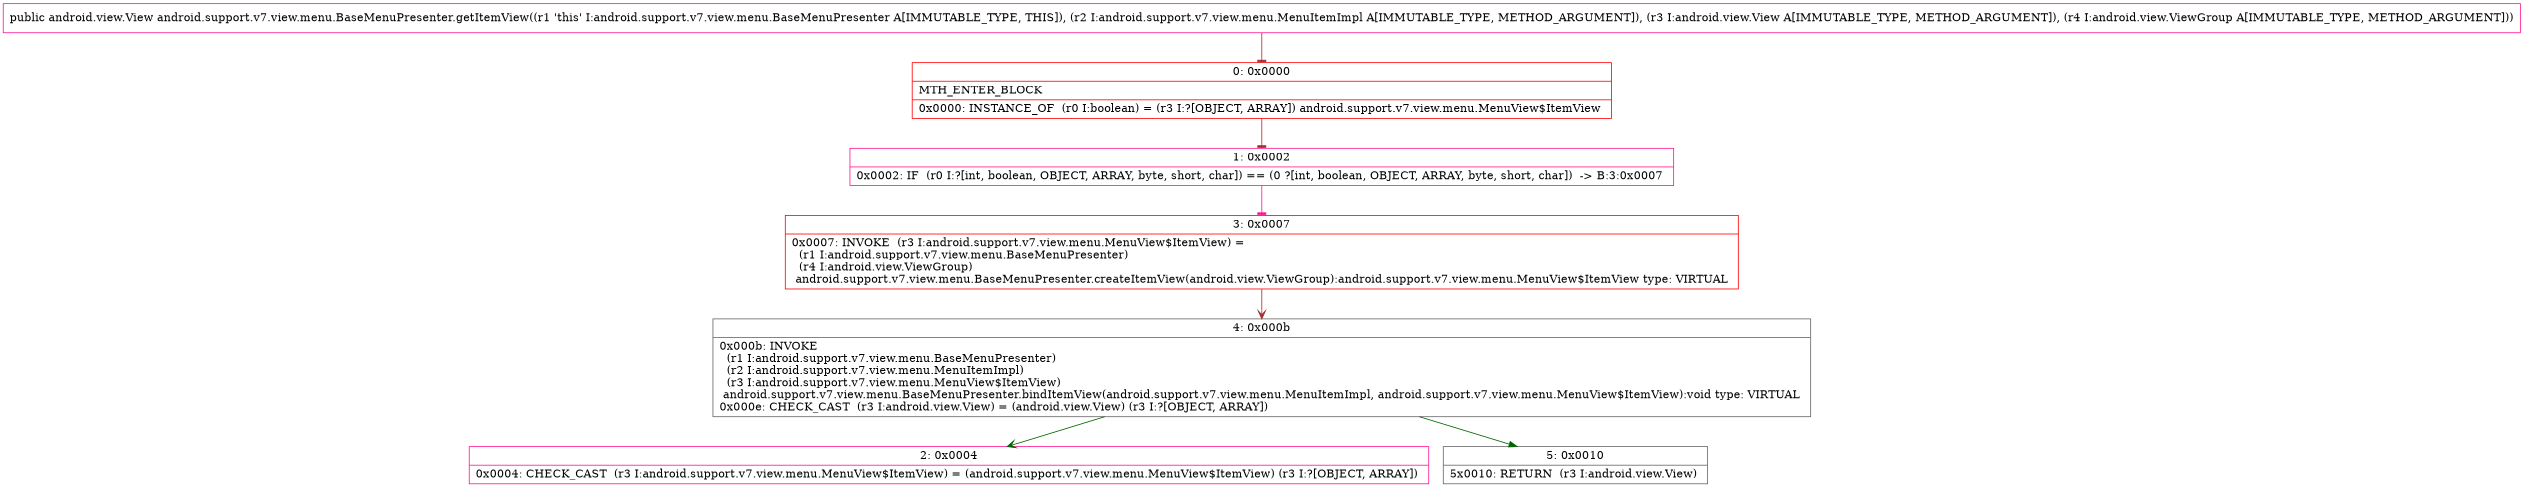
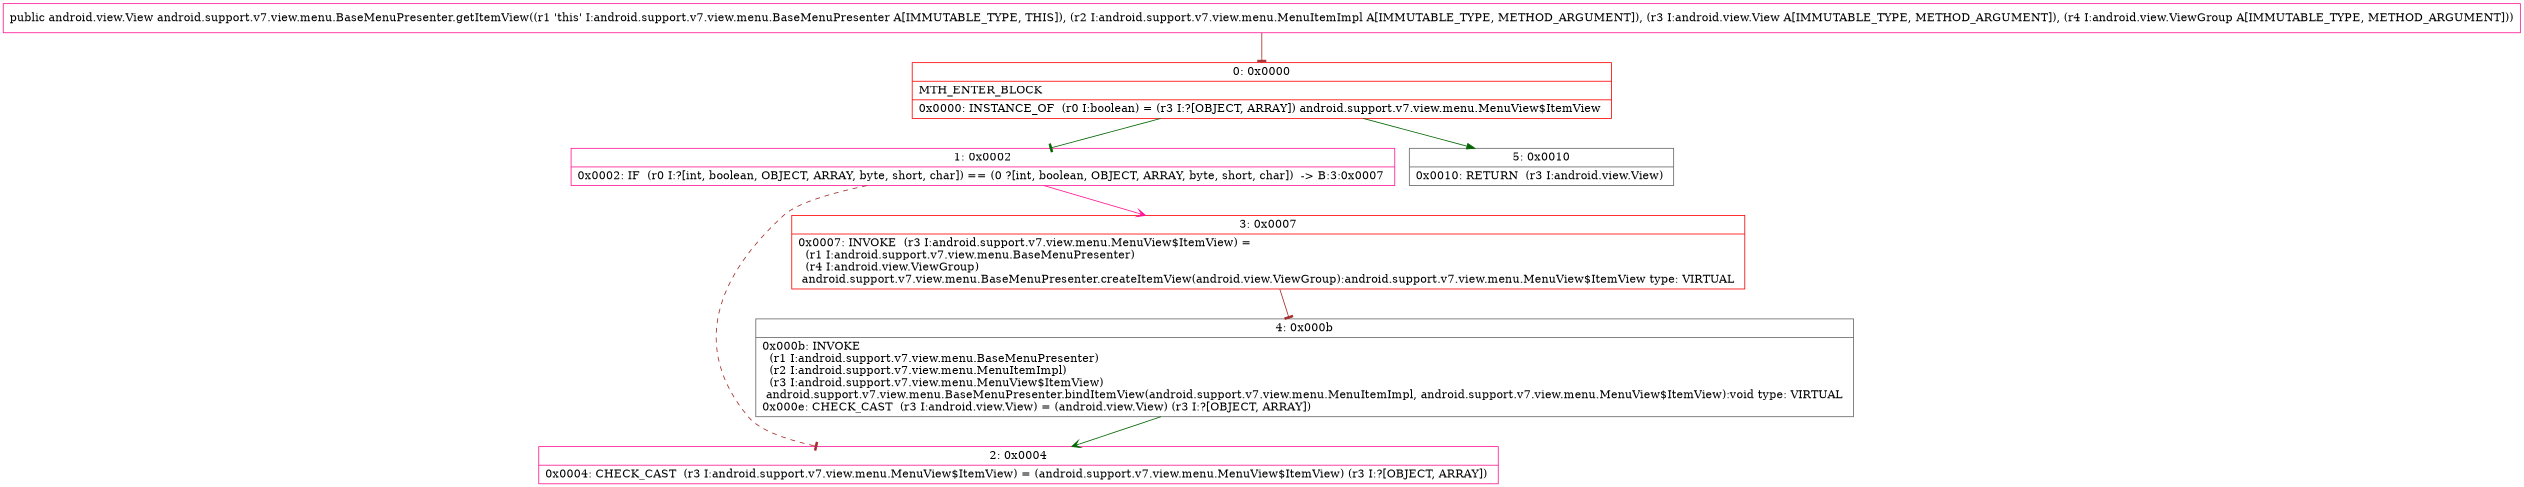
(1262, 131) -> (1107, 133)
(1262, 198) -> (1091, 199)
(1262, 300) -> (1284, 302)
none -> (723, 302)
(1464, 430) -> (1415, 132)
(1575, 474) -> (1541, 176)
